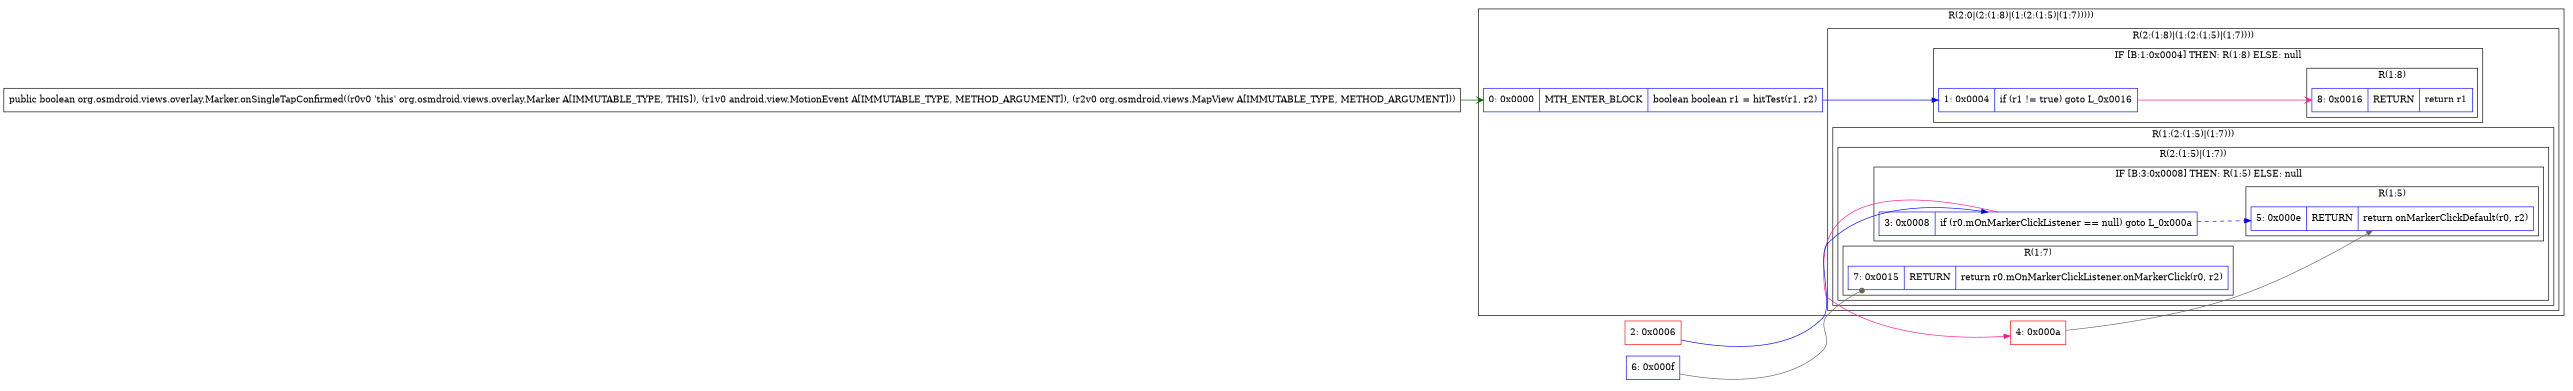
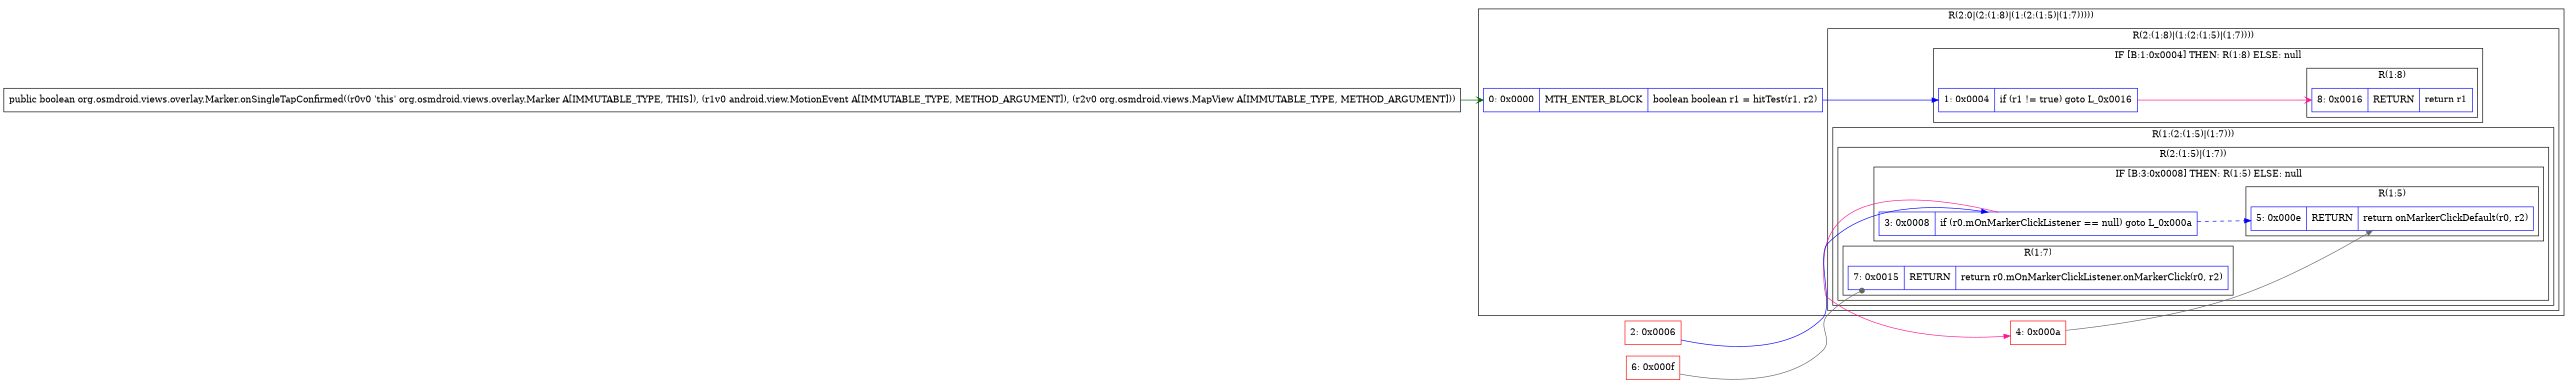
(1653, 368) -> (1653, 368)
